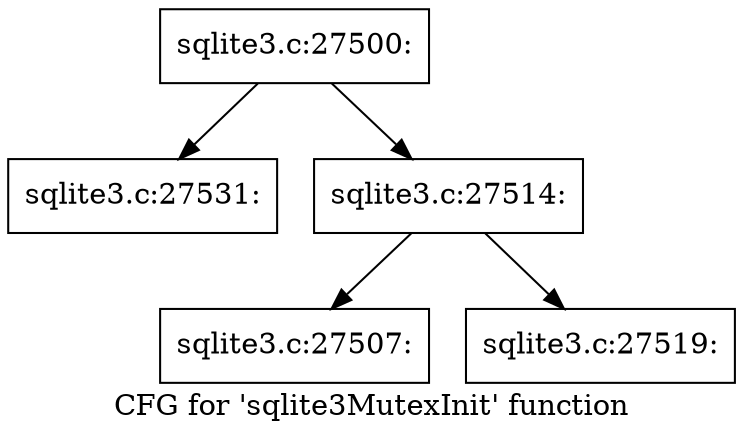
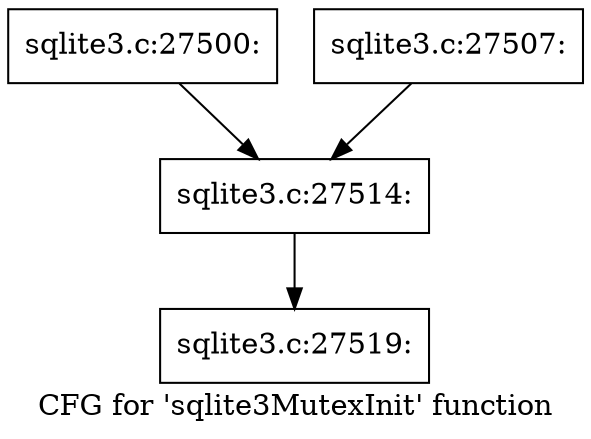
(143, 196) -> none
(379, 264) -> (379, 114)
